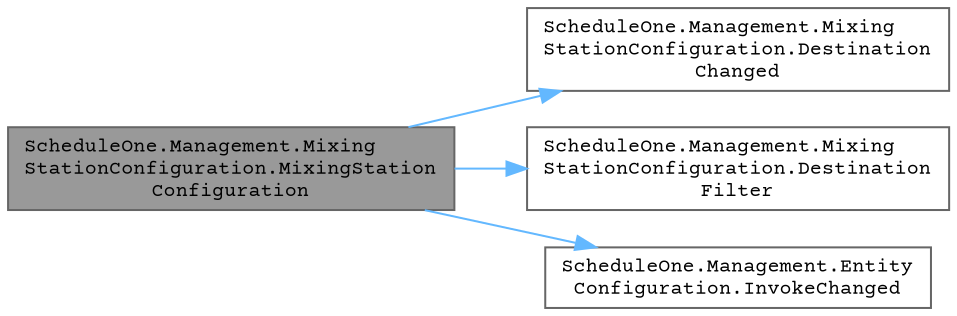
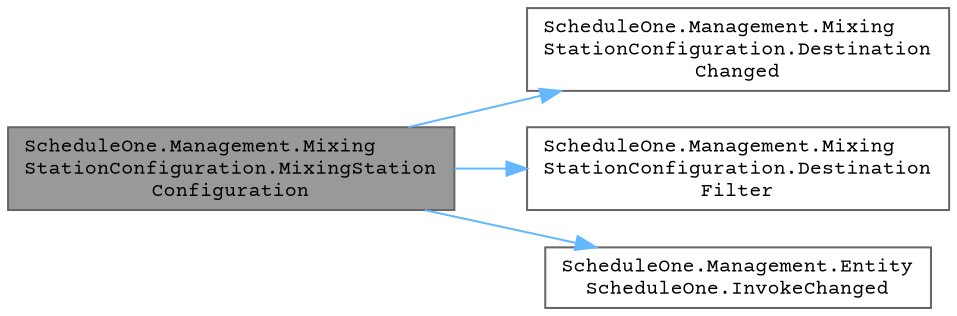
(738, 278) -> (738, 278)
